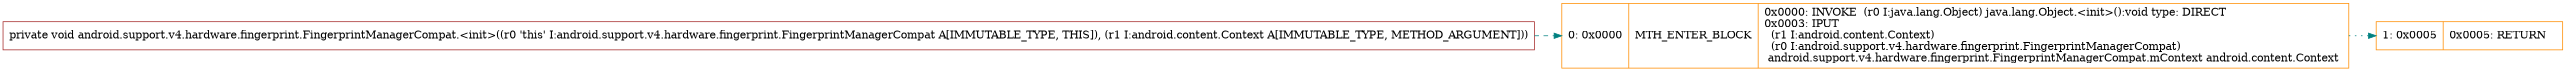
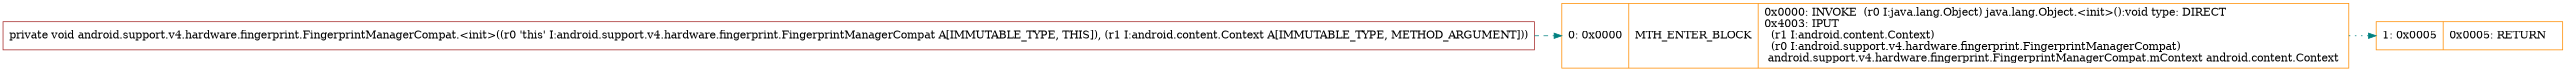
(1805, 24) -> (1805, 24)
